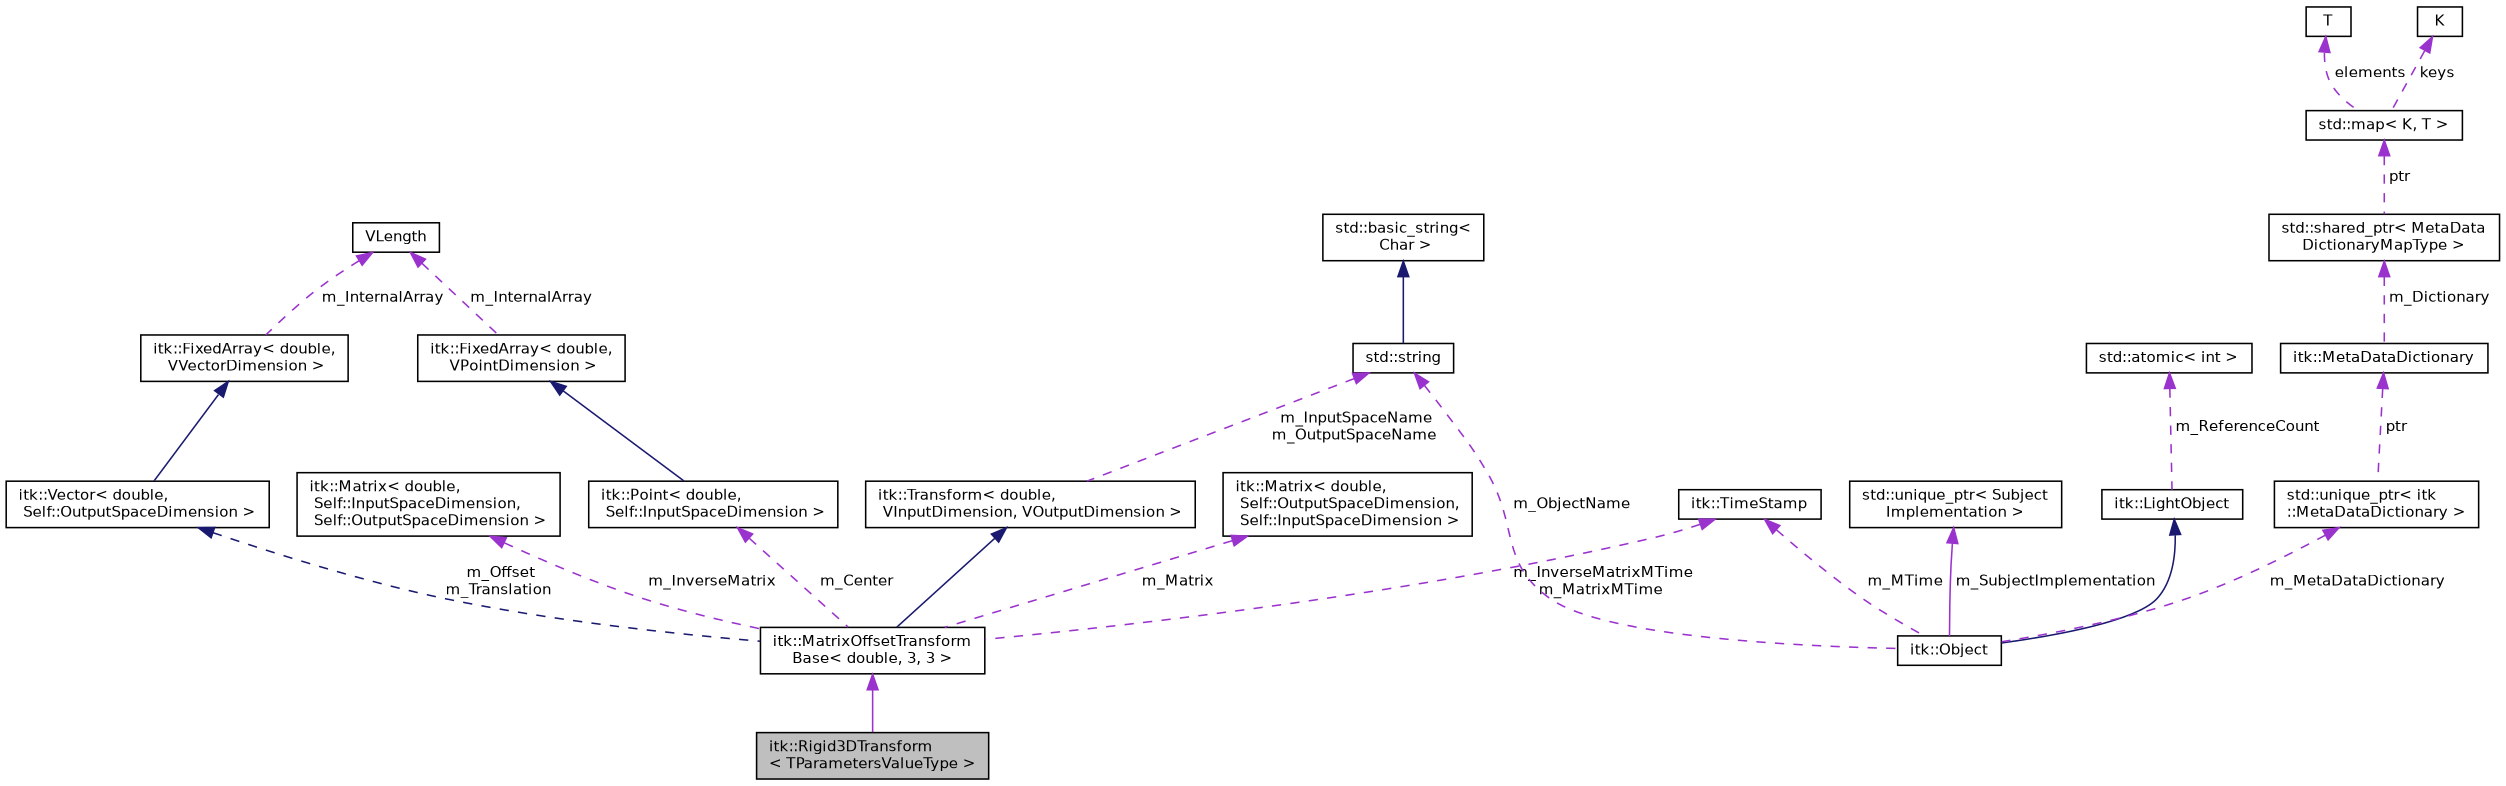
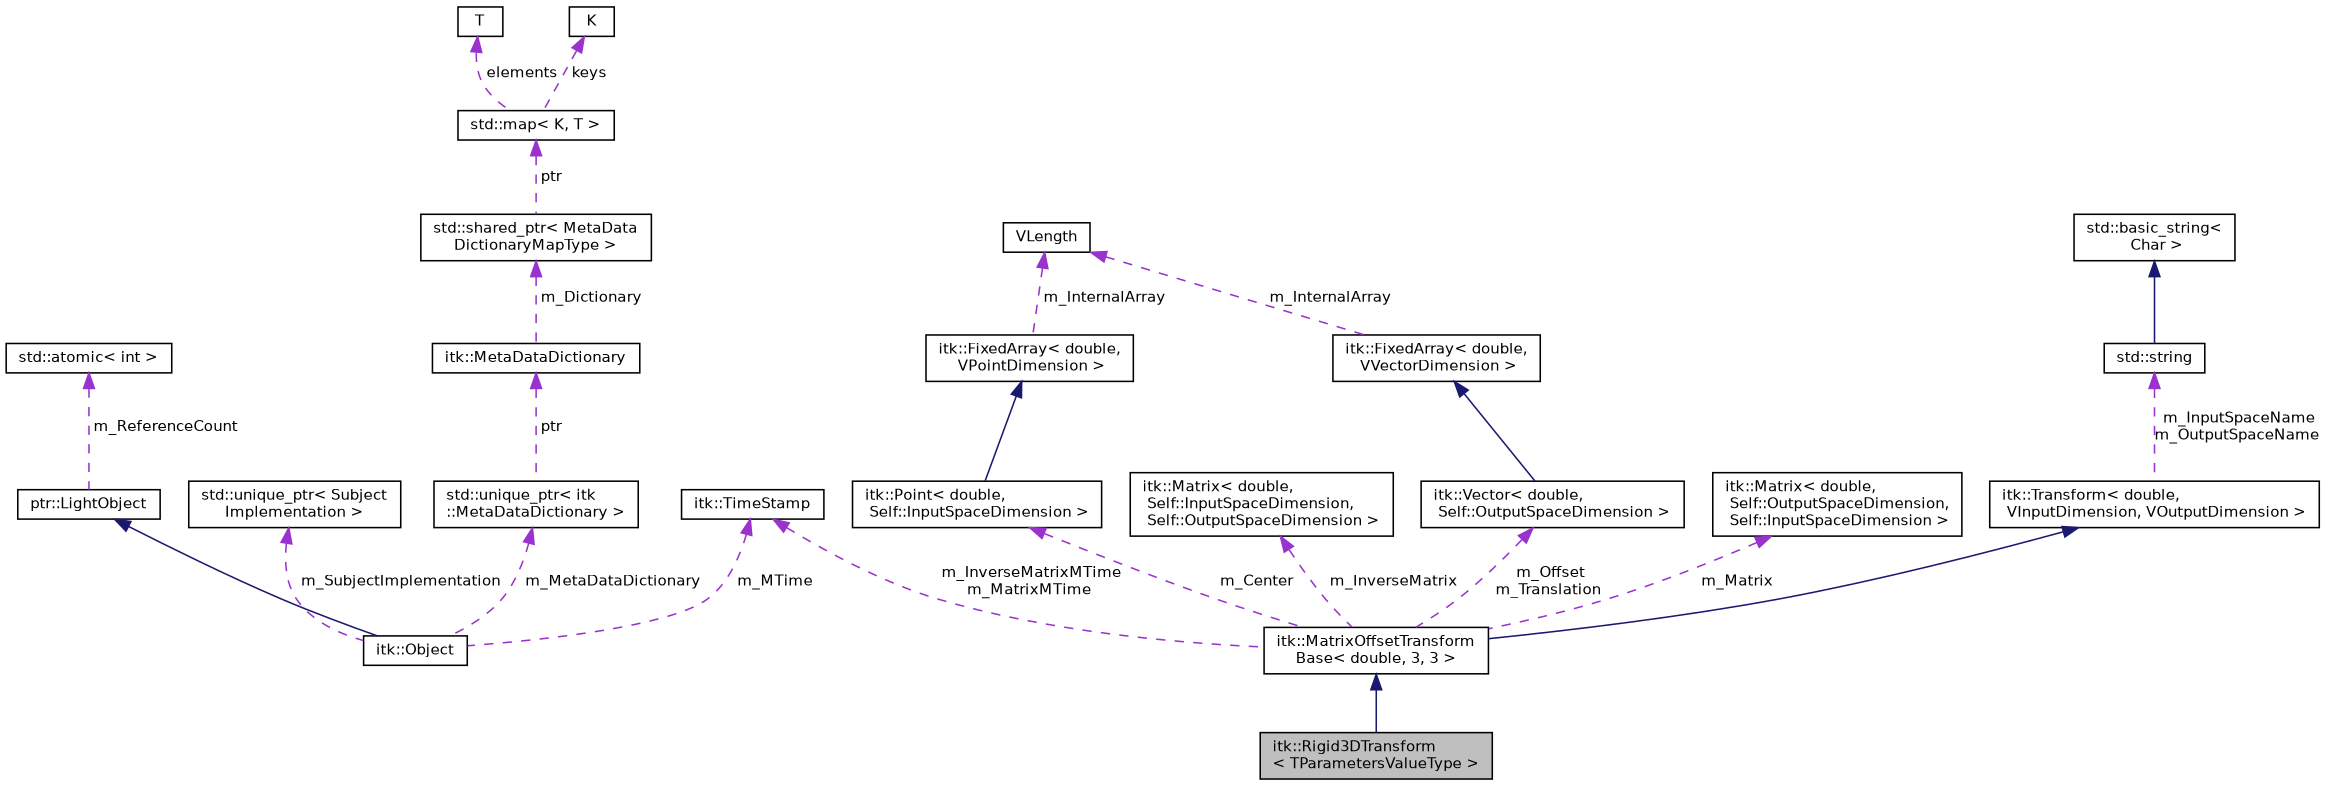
(2172, 504) -> (89, 504)
(1950, 590) -> (293, 594)
(483, 606) -> (1472, 587)
(1597, 618) -> none
(873, 711) -> (1376, 711)
